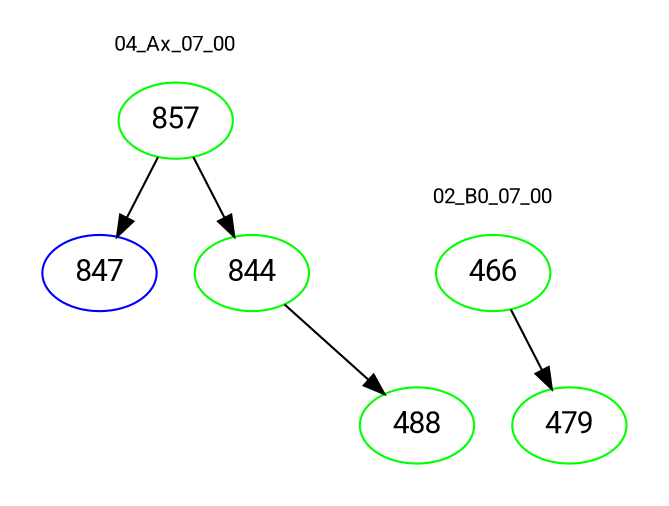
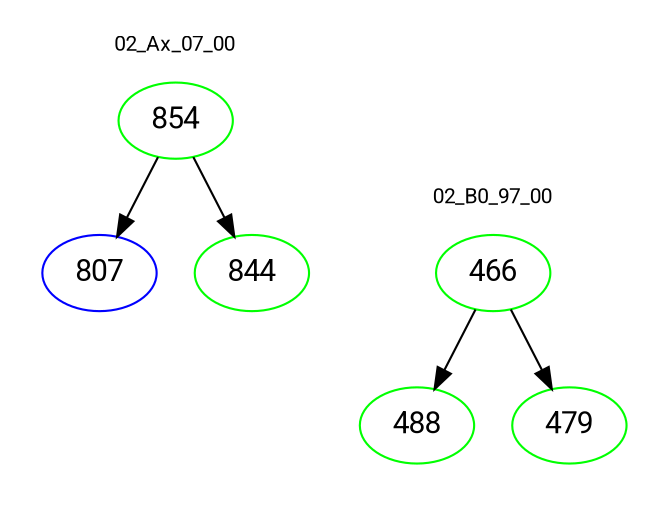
(176, 46) -> (176, 46)
(176, 121) -> (176, 121)
(493, 198) -> (493, 198)
(99, 273) -> (99, 273)
(326, 342) -> (460, 340)
